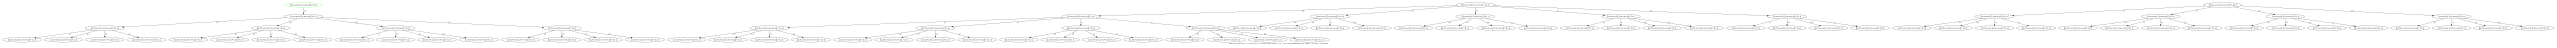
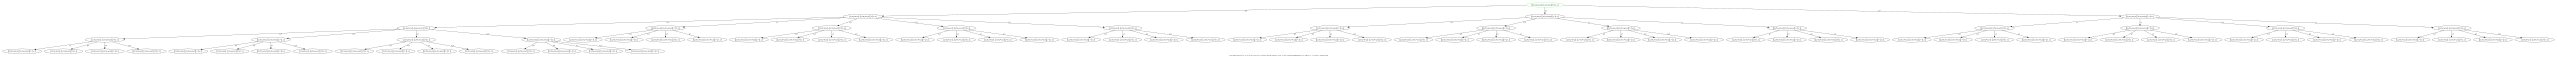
none -> (1205, 11)
none -> (1842, 11)
